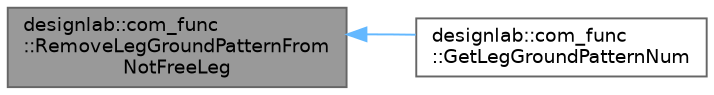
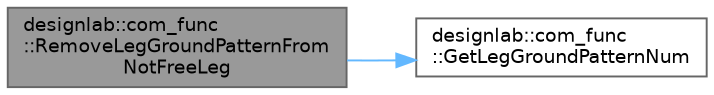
(391, 34) -> (372, 61)
